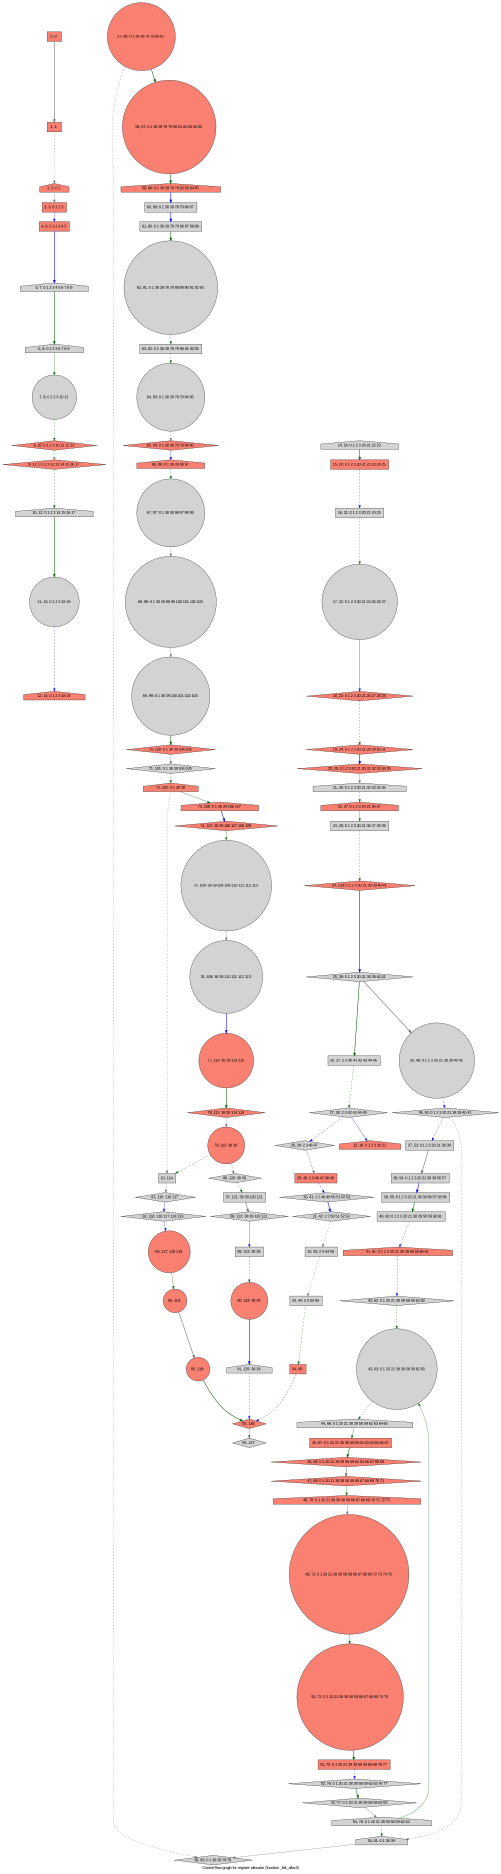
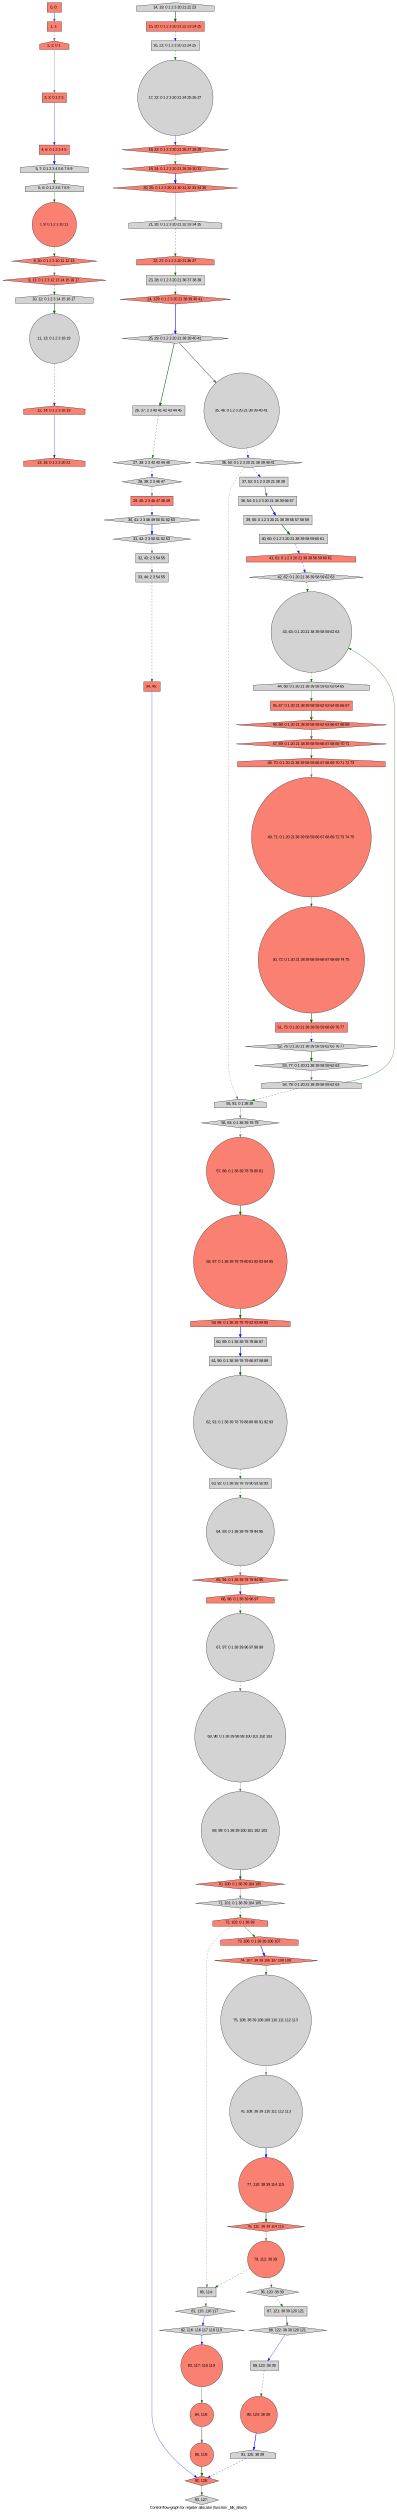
(54, 397) -> (54, 225)
(114, 989) -> (240, 1131)
(359, 1128) -> (54, 435)
(167, 1178) -> (207, 2292)
(327, 1197) -> (152, 520)
(282, 1401) -> (152, 1592)
